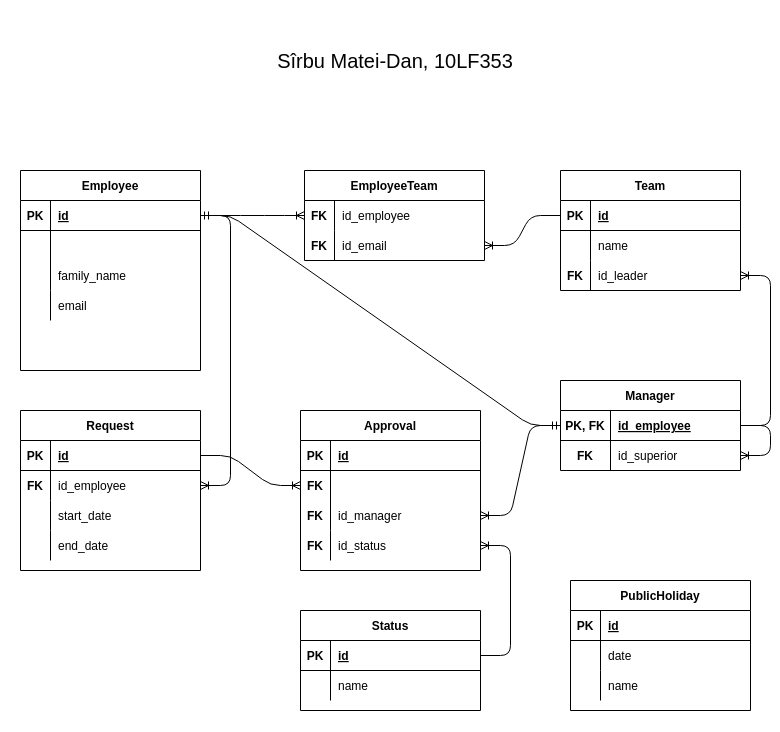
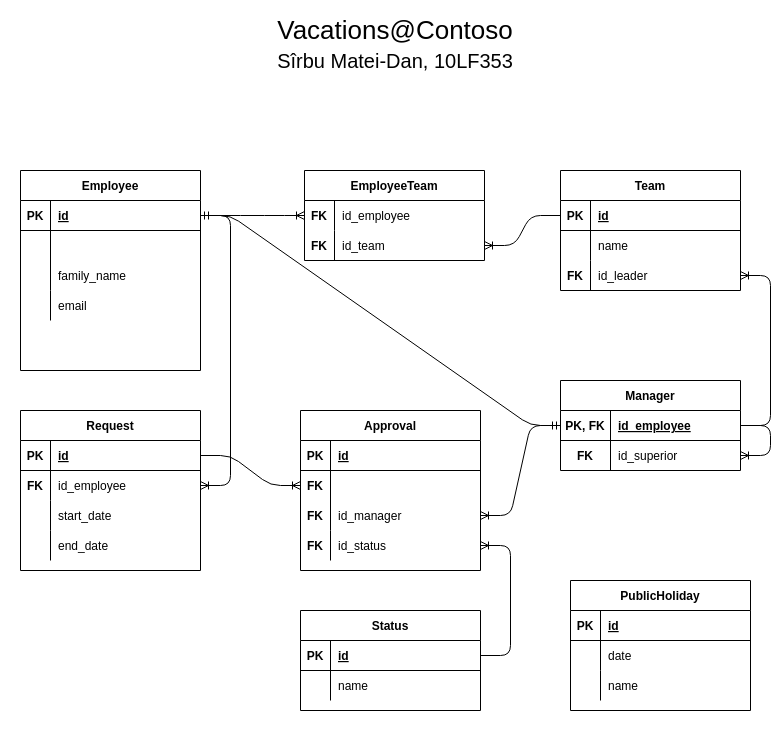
none -> (396, 31)
(364, 246) -> (364, 246)
